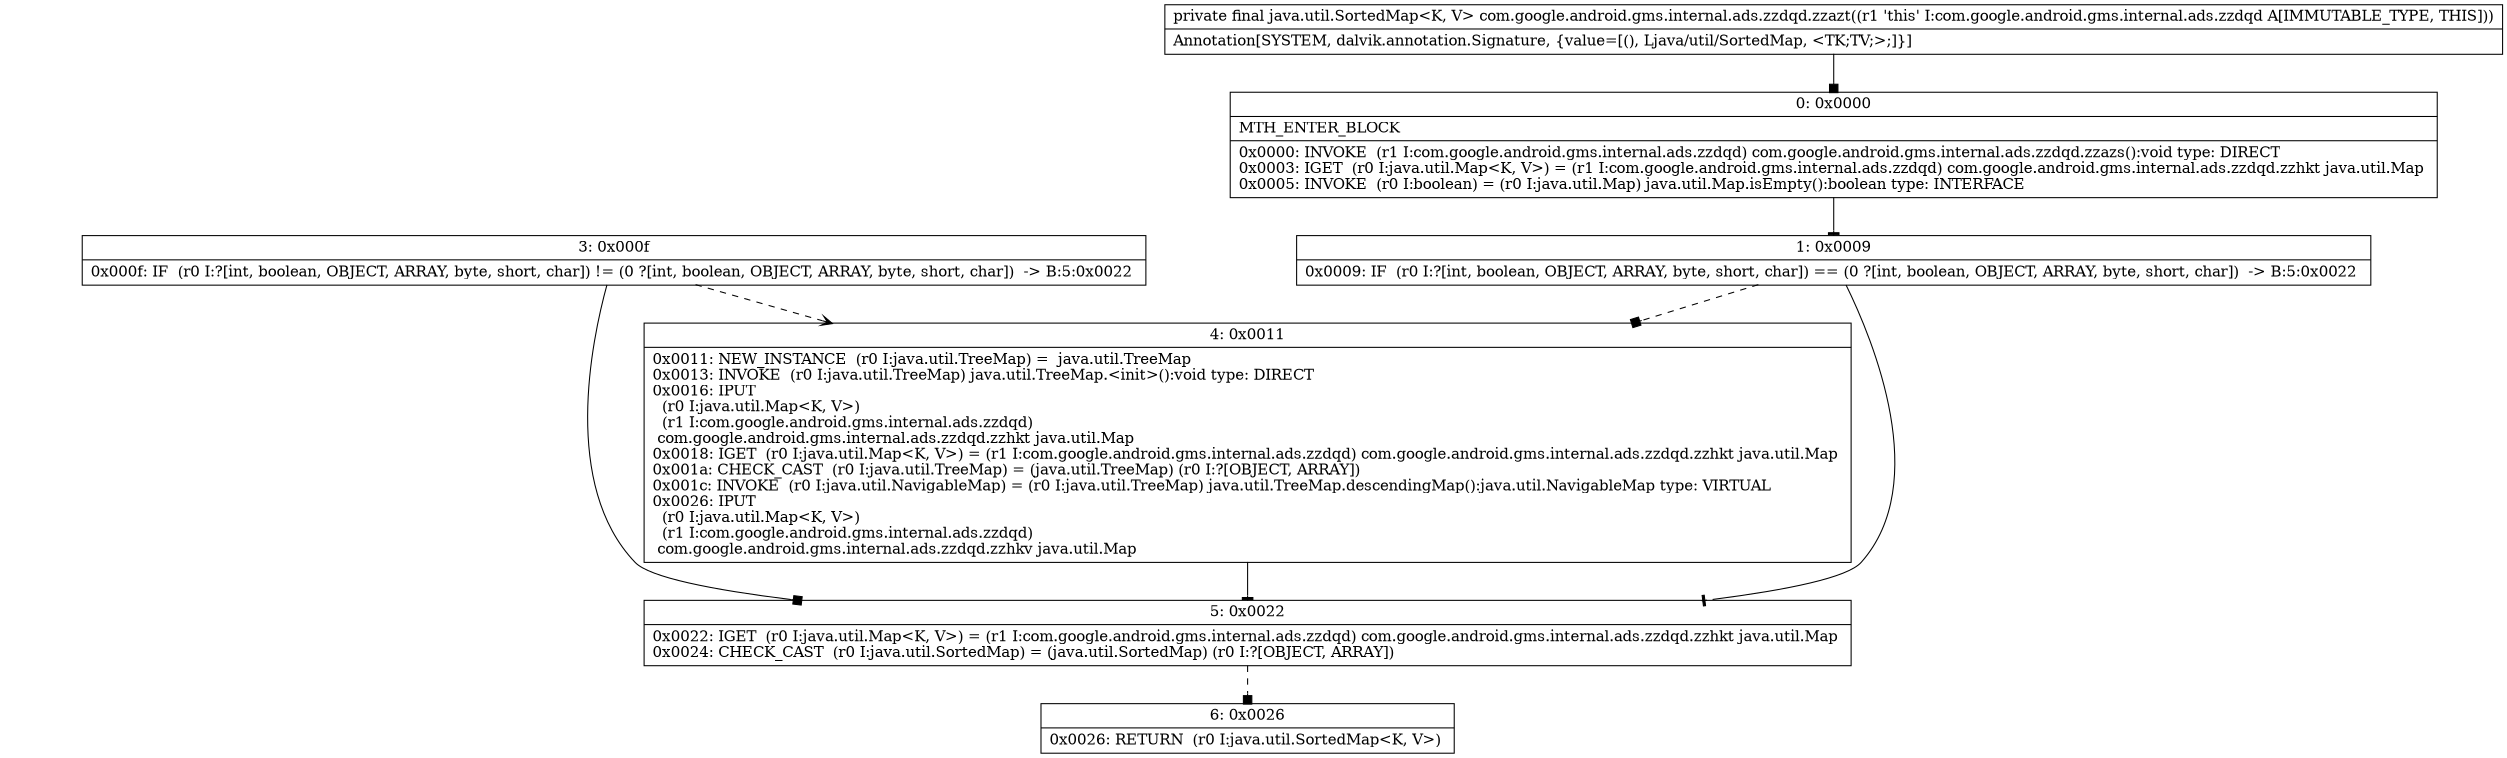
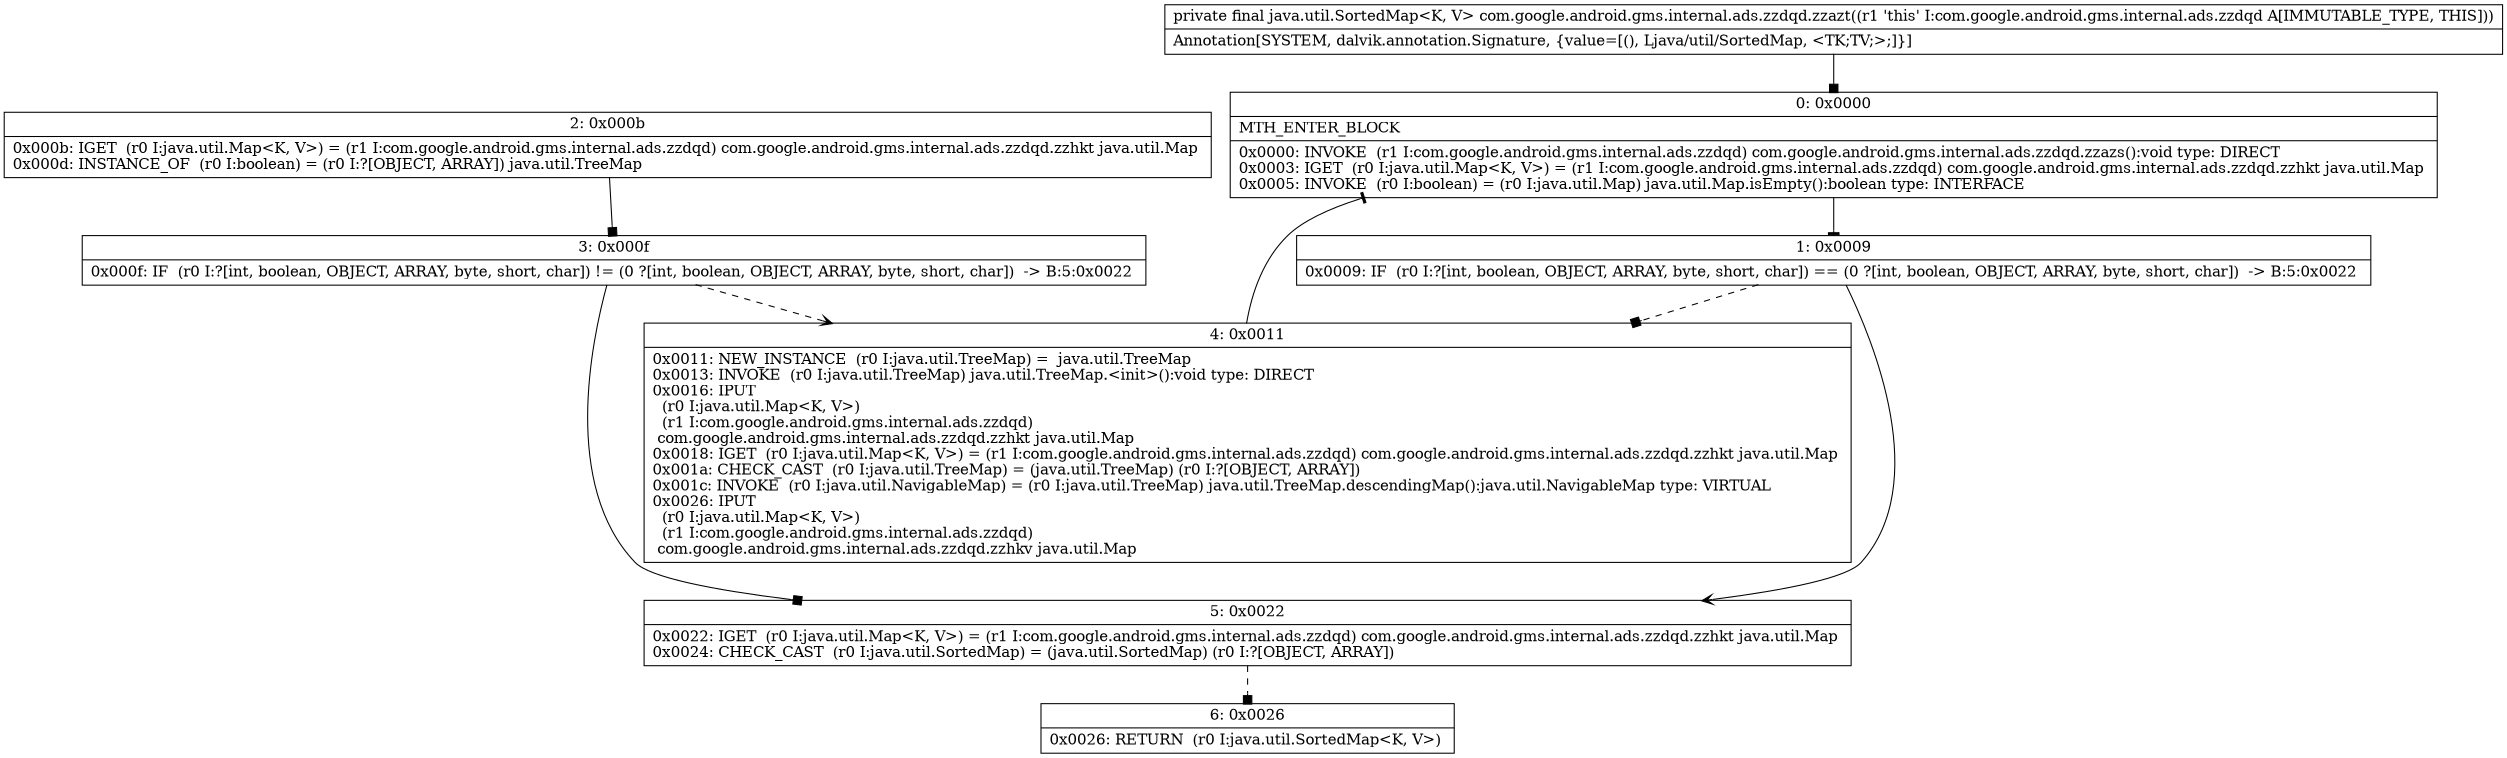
none -> (608, 145)
(1890, 500) -> (1890, 500)
(1248, 579) -> (1282, 242)
